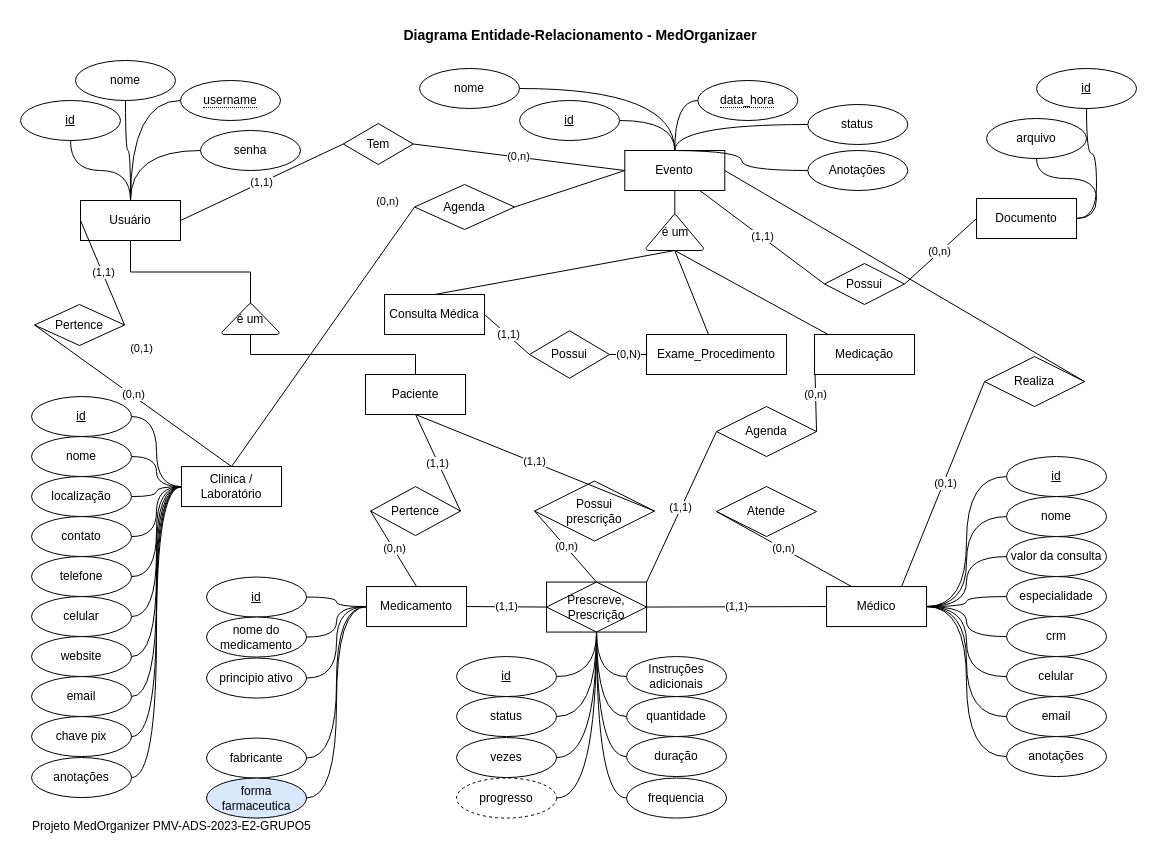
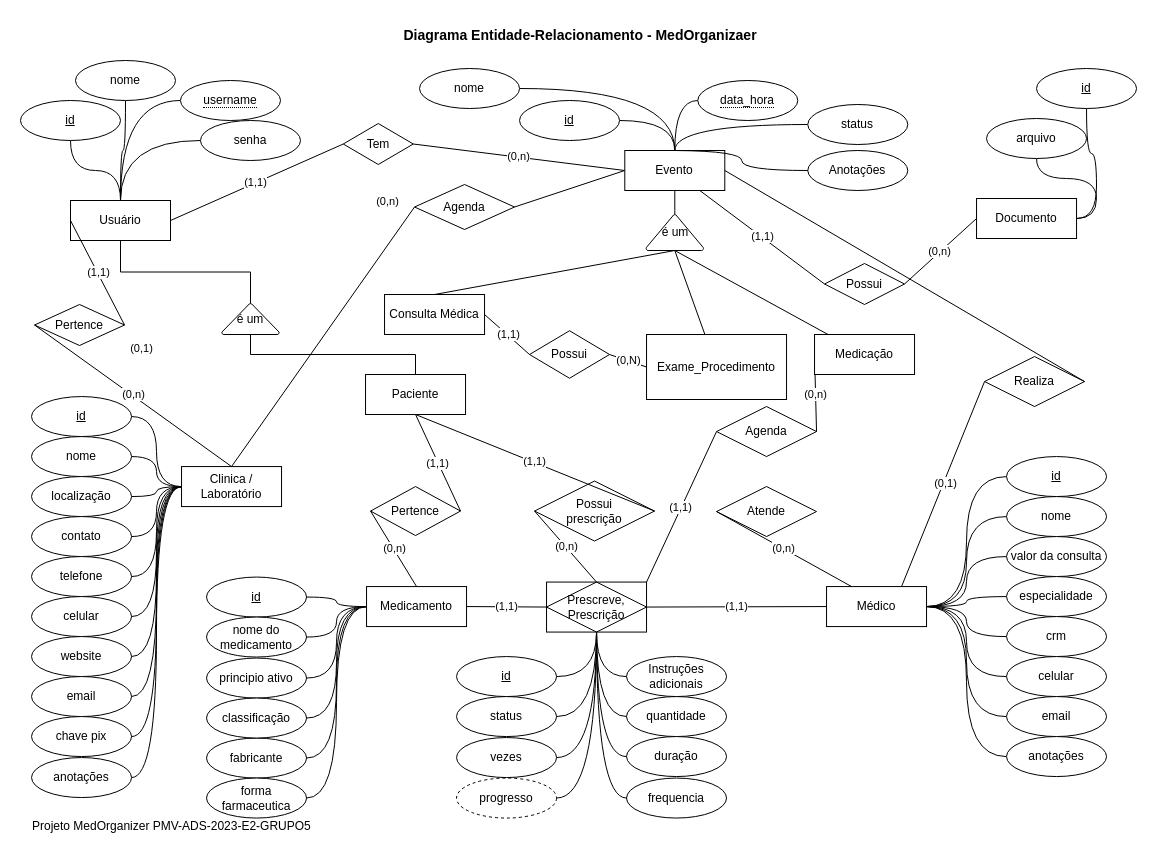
(251, 151) -> (251, 141)
(131, 221) -> (121, 221)
(717, 355) -> (717, 367)
none -> (326, 708)
none -> (257, 718)
(257, 798) -> (257, 798)
